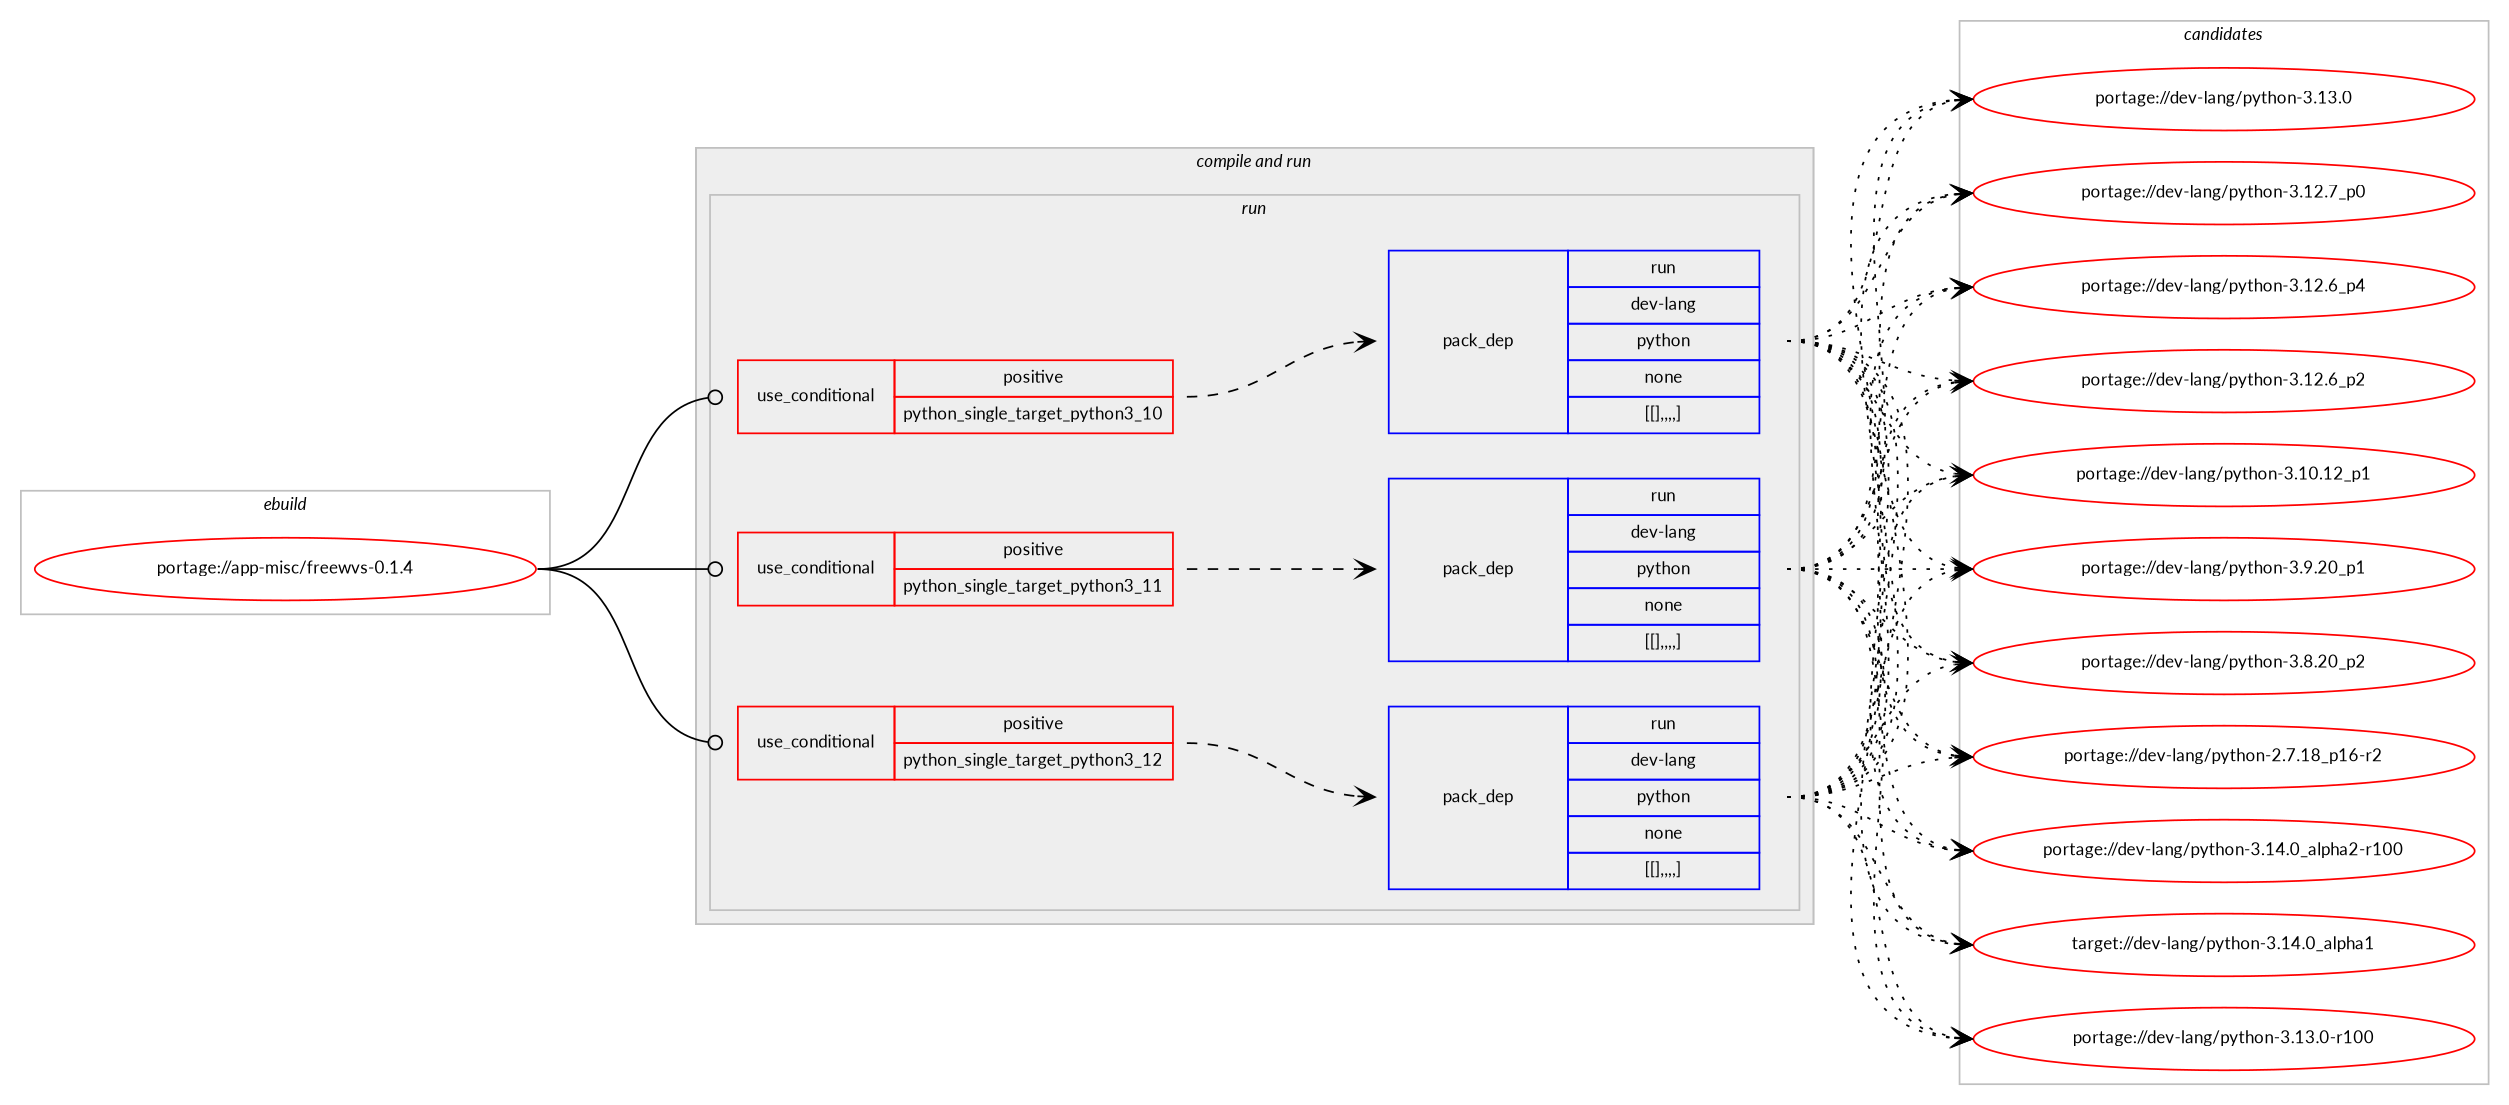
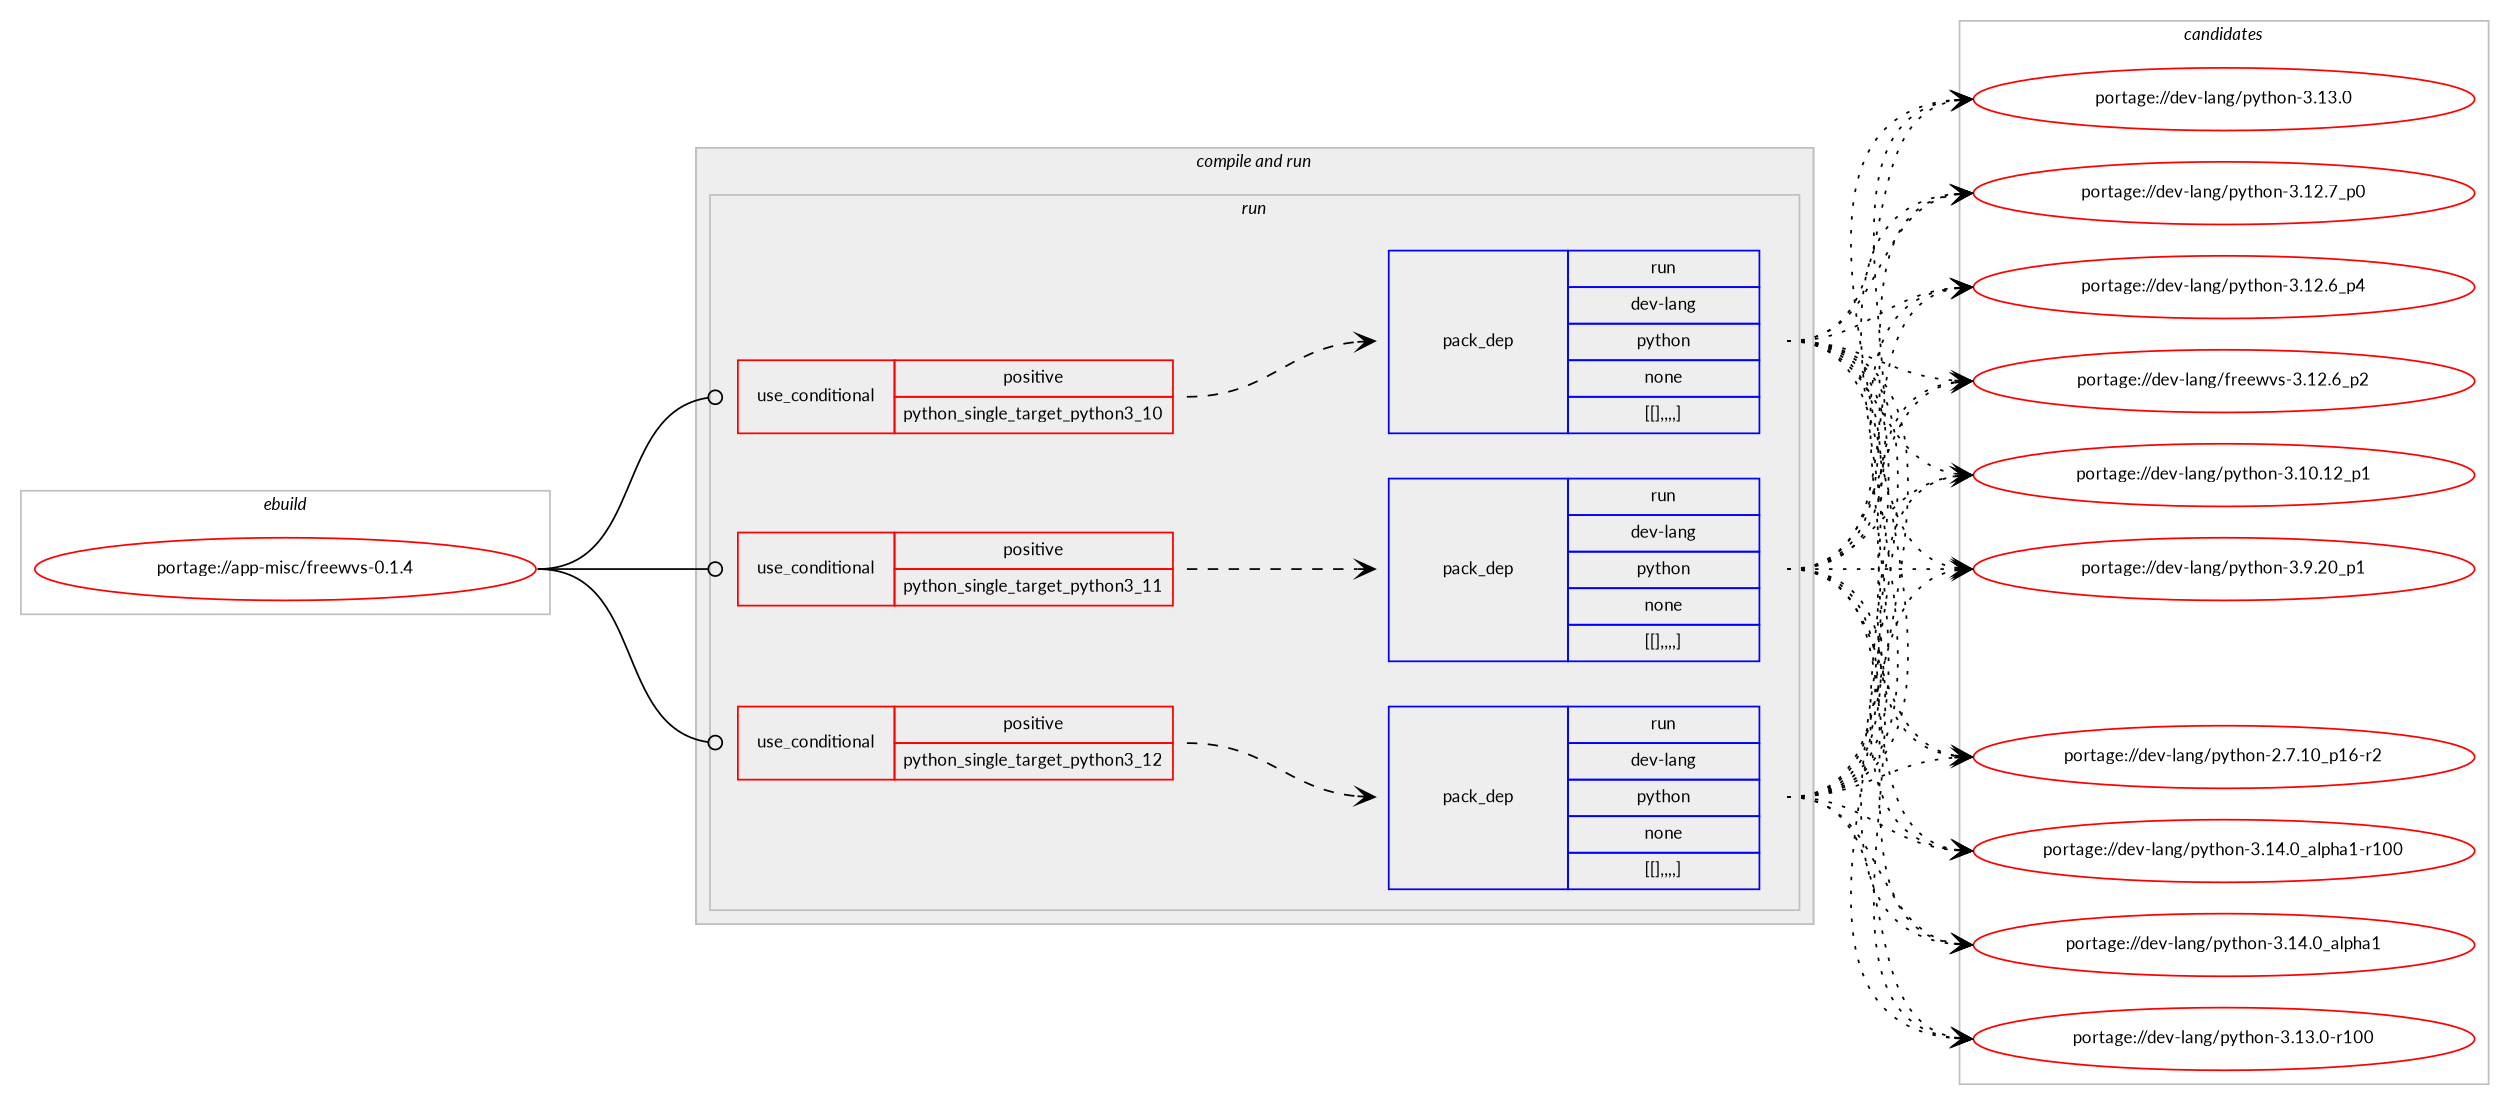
(2224, 381) -> (2224, 381)
(2224, 663) -> none
(2224, 757) -> (2224, 757)
(2224, 851) -> (2224, 851)
(2224, 945) -> (2224, 945)
